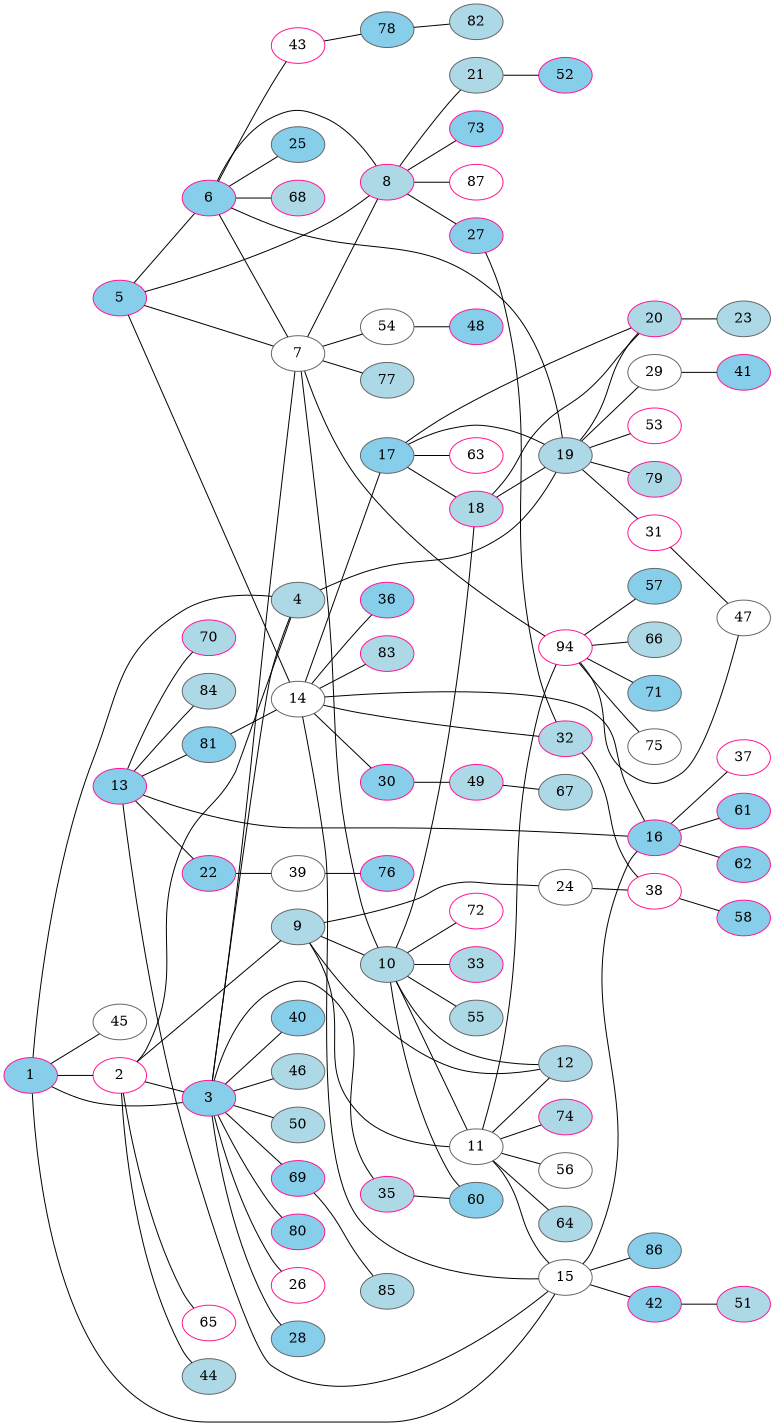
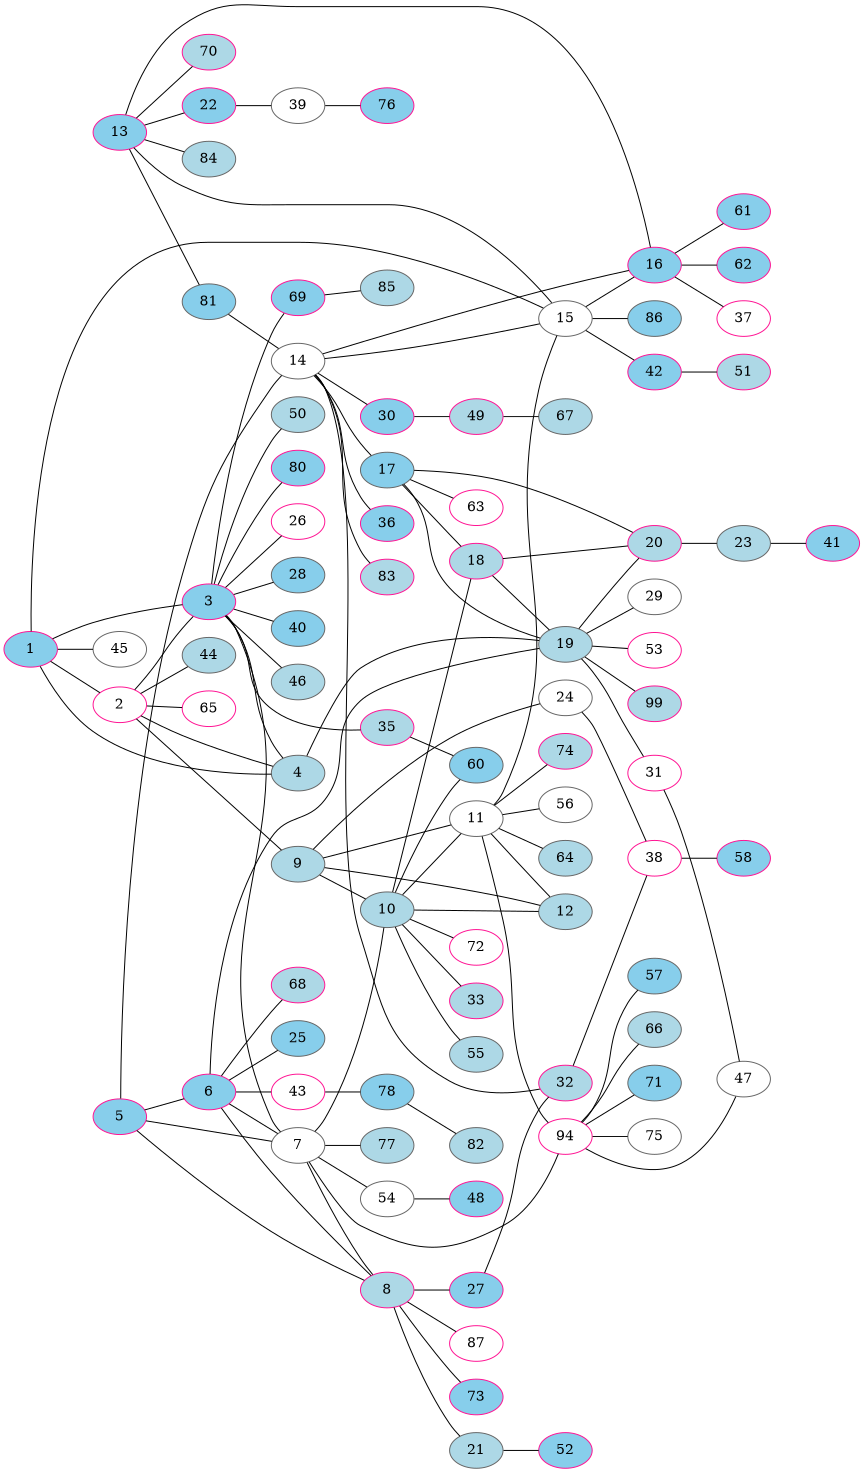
(699, 372) -> (788, 543)
(655, 479) -> (655, 704)
